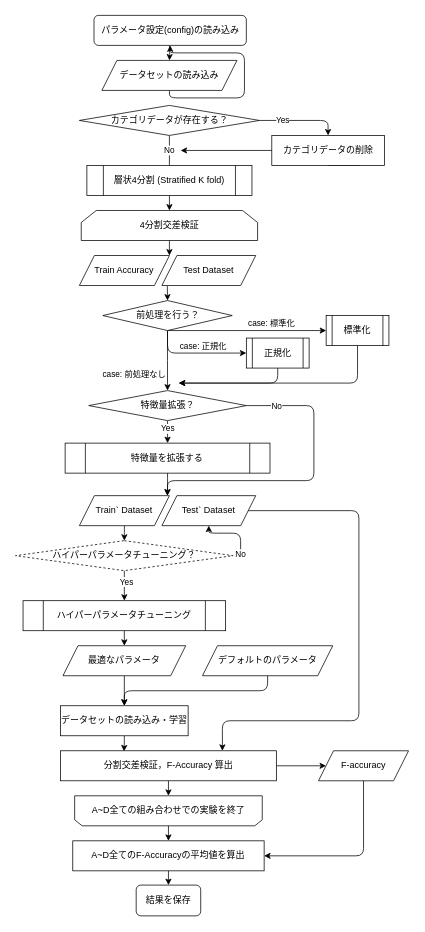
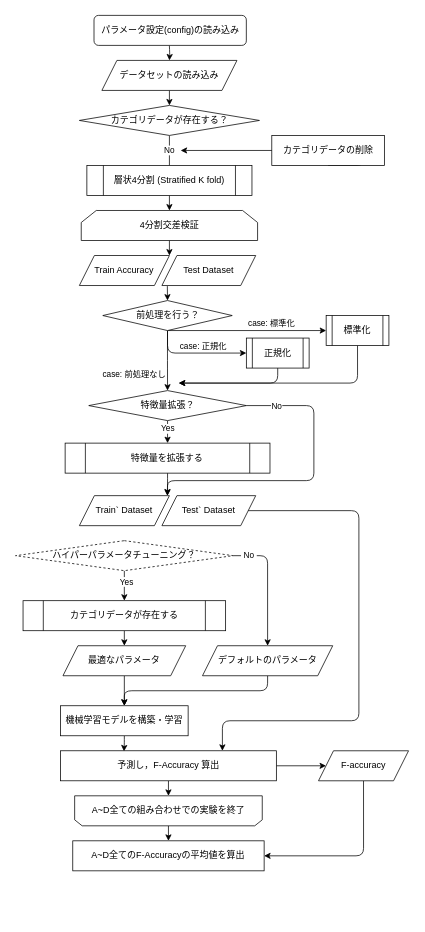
(244, 76) -> (169, 98)
(297, 120) -> none
(124, 532) -> none
(240, 546) -> (267, 583)
(124, 615) -> (124, 615)
(124, 720) -> (124, 720)
(168, 765) -> (168, 765)
(168, 875) -> none
(168, 900) -> none
